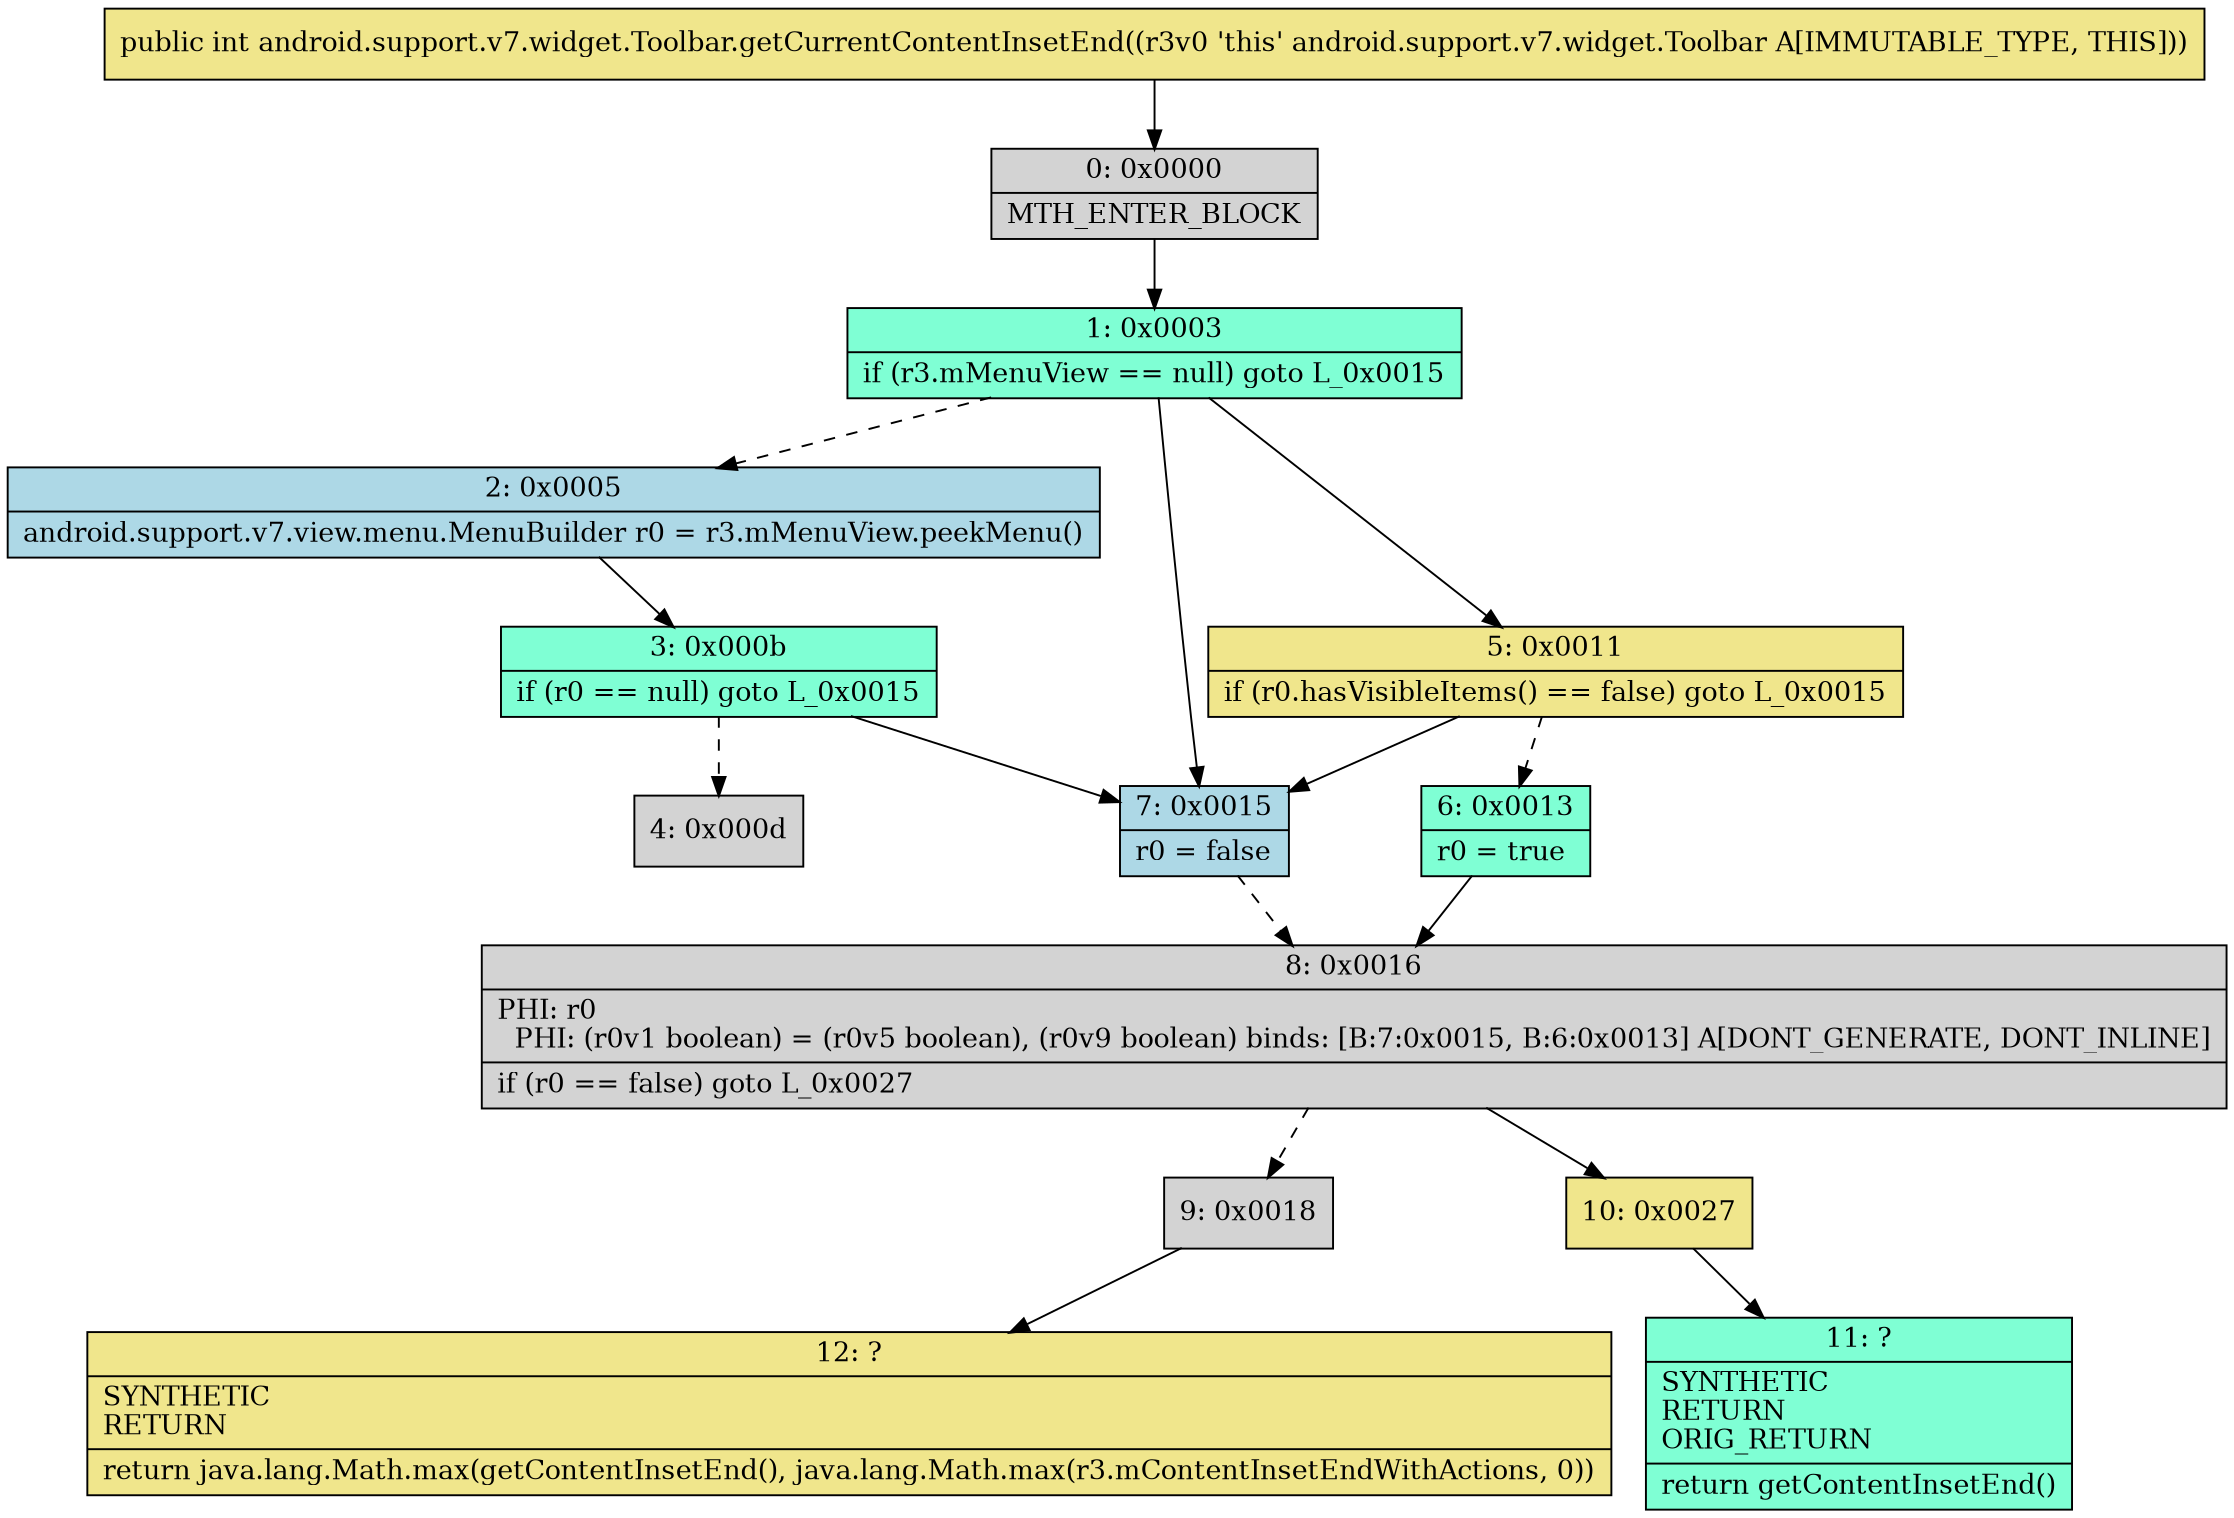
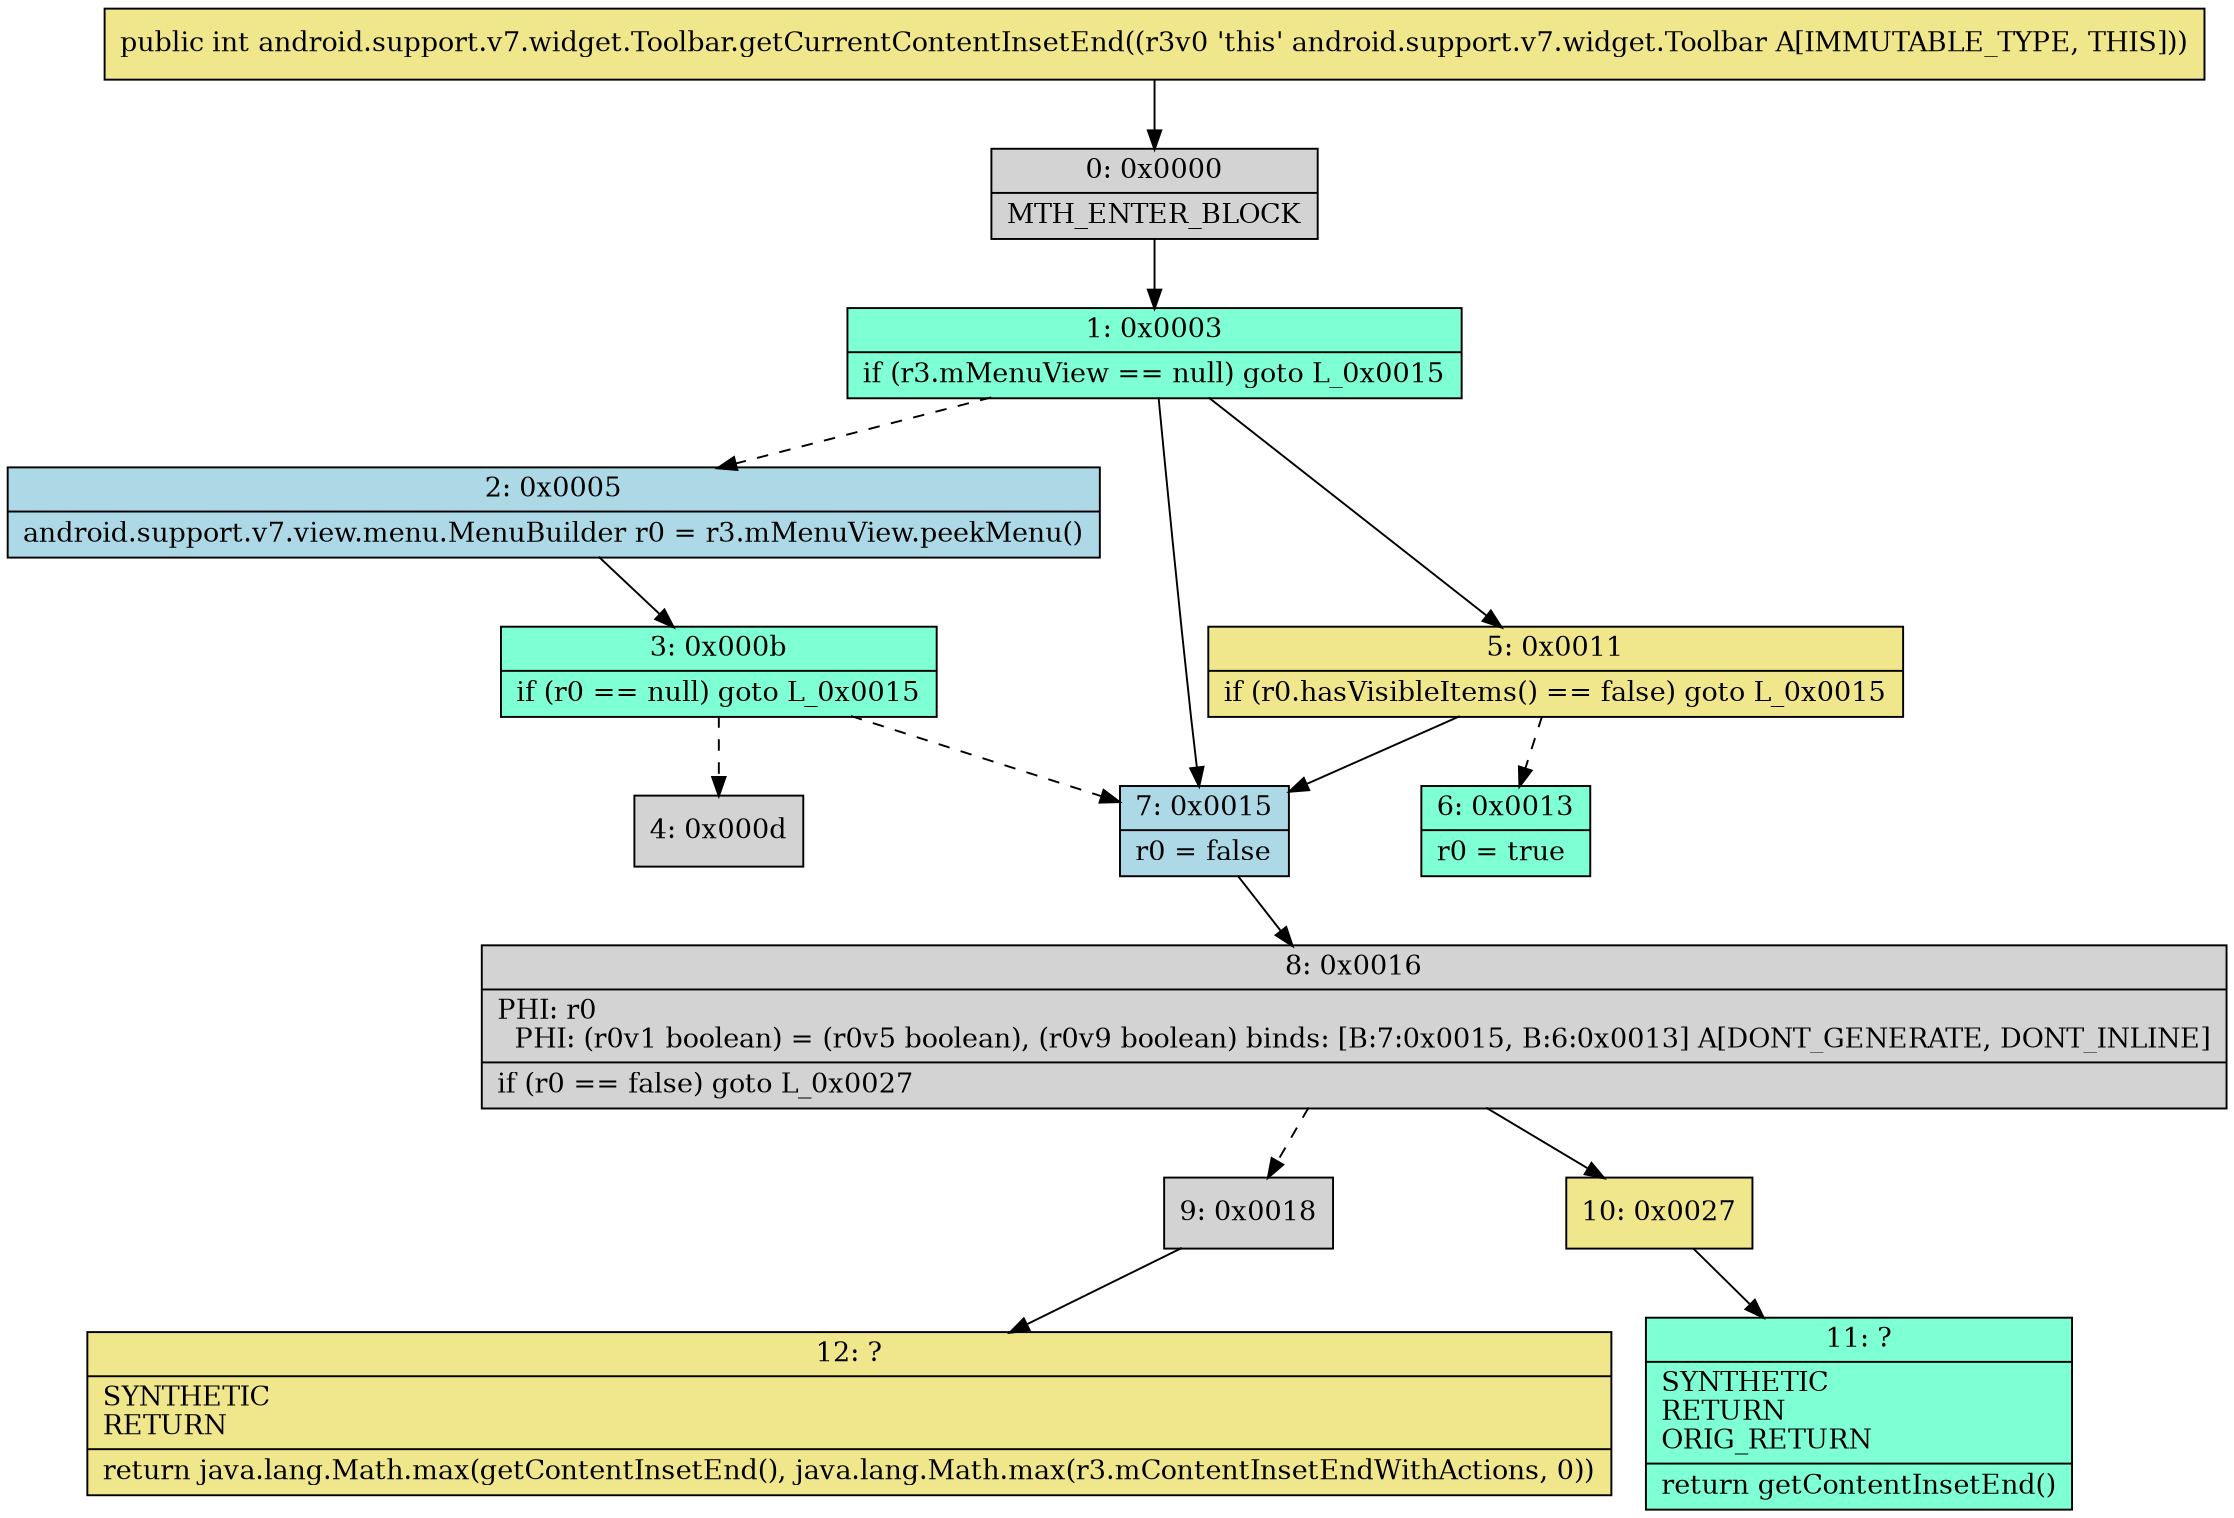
(976, 756) -> (976, 756)
(1259, 903) -> (1259, 903)
(1450, 903) -> none
